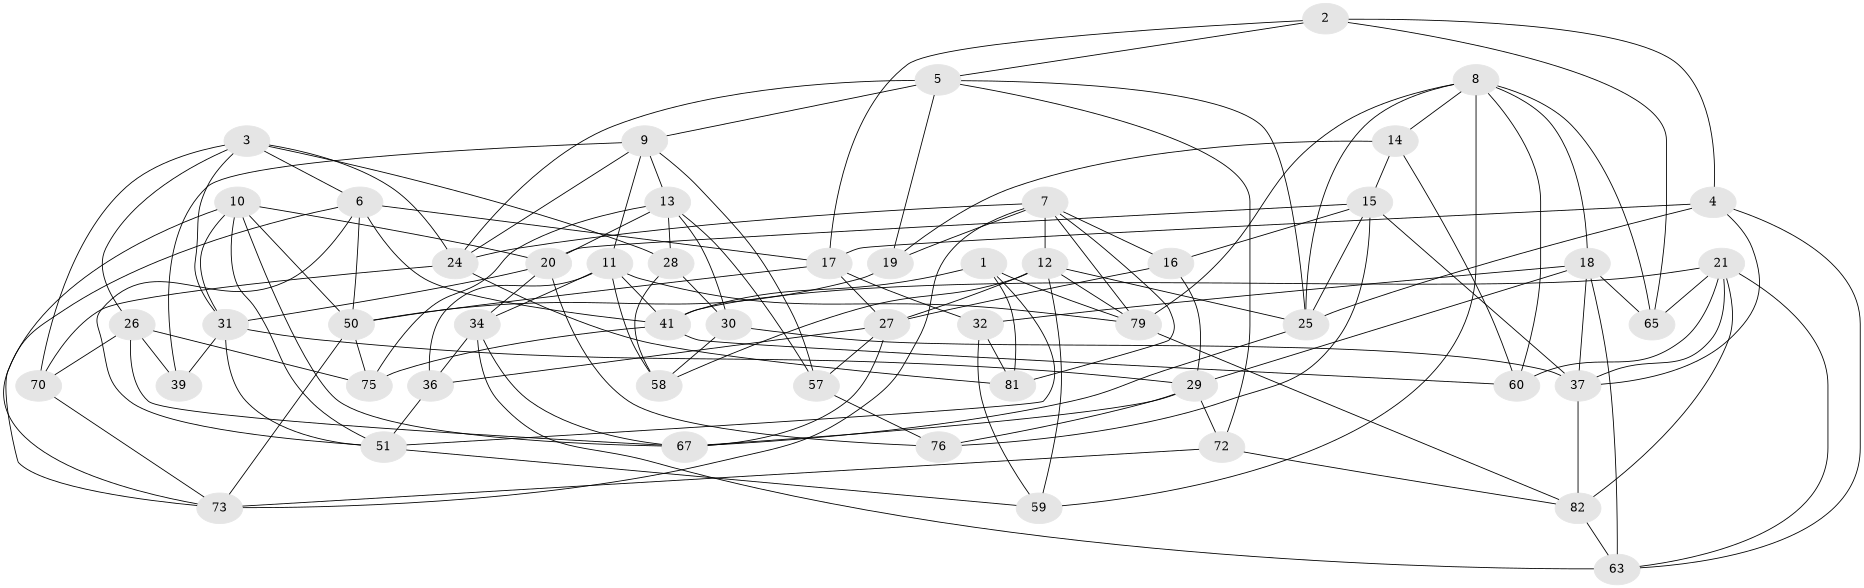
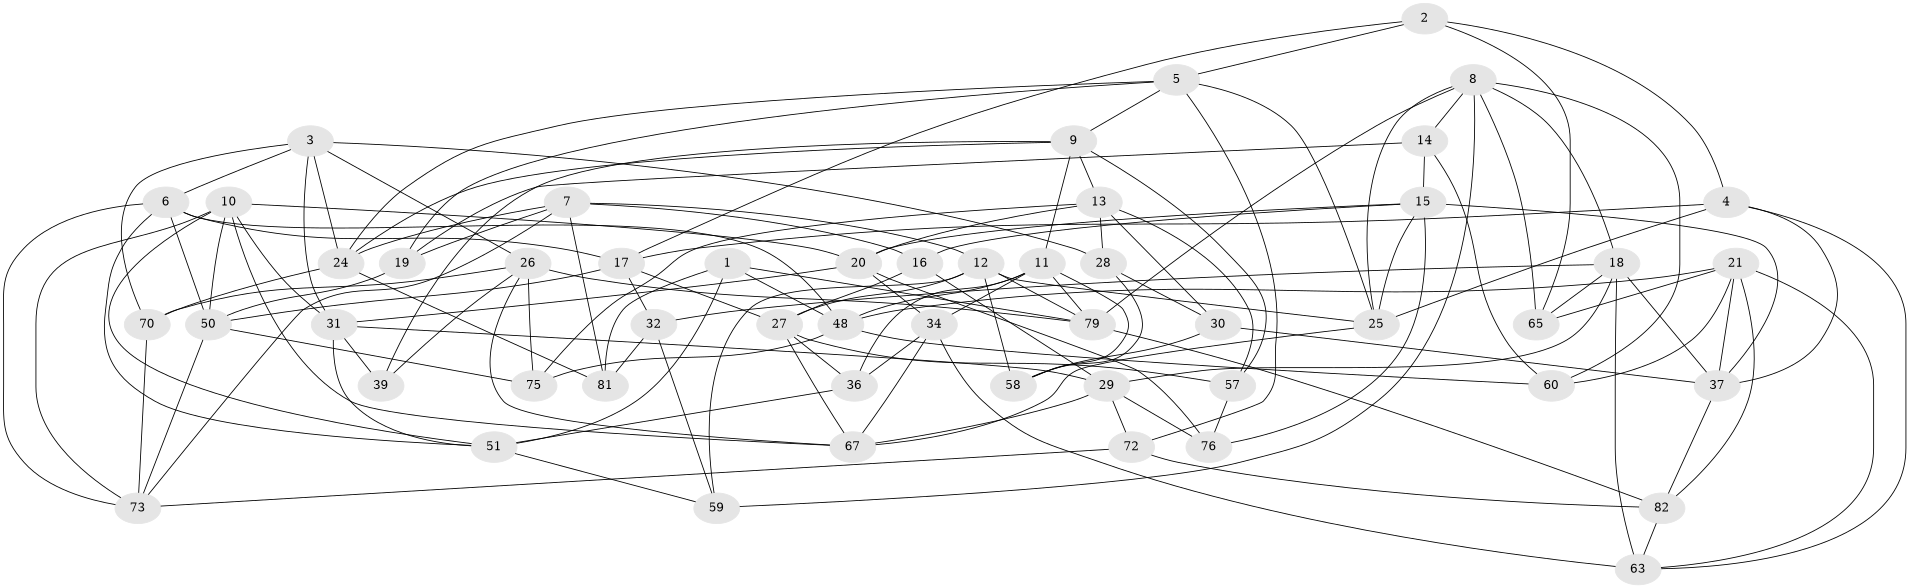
(1092, 264) -> (757, 296)
(668, 325) -> (841, 325)
